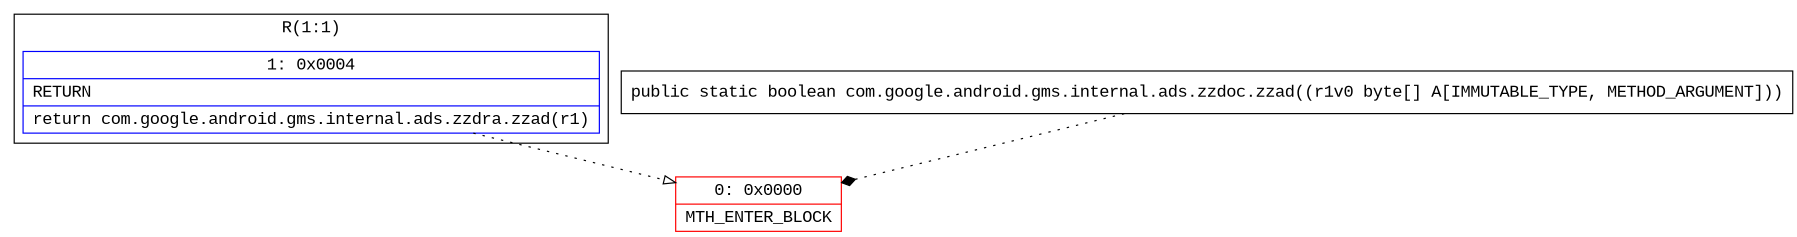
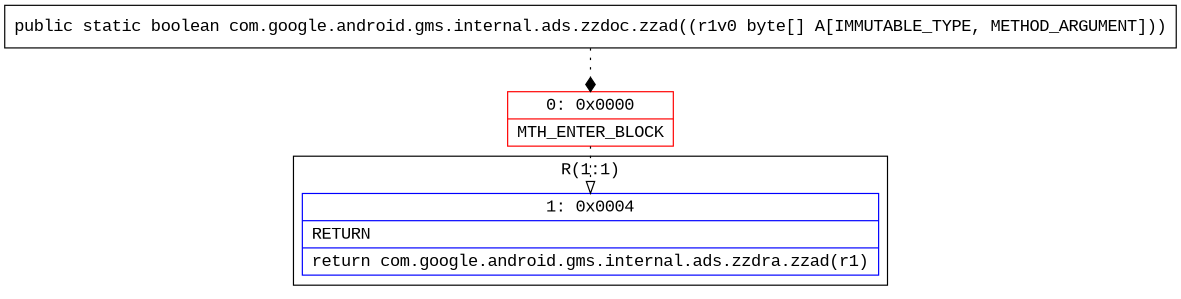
(569, 156) -> (590, 164)
